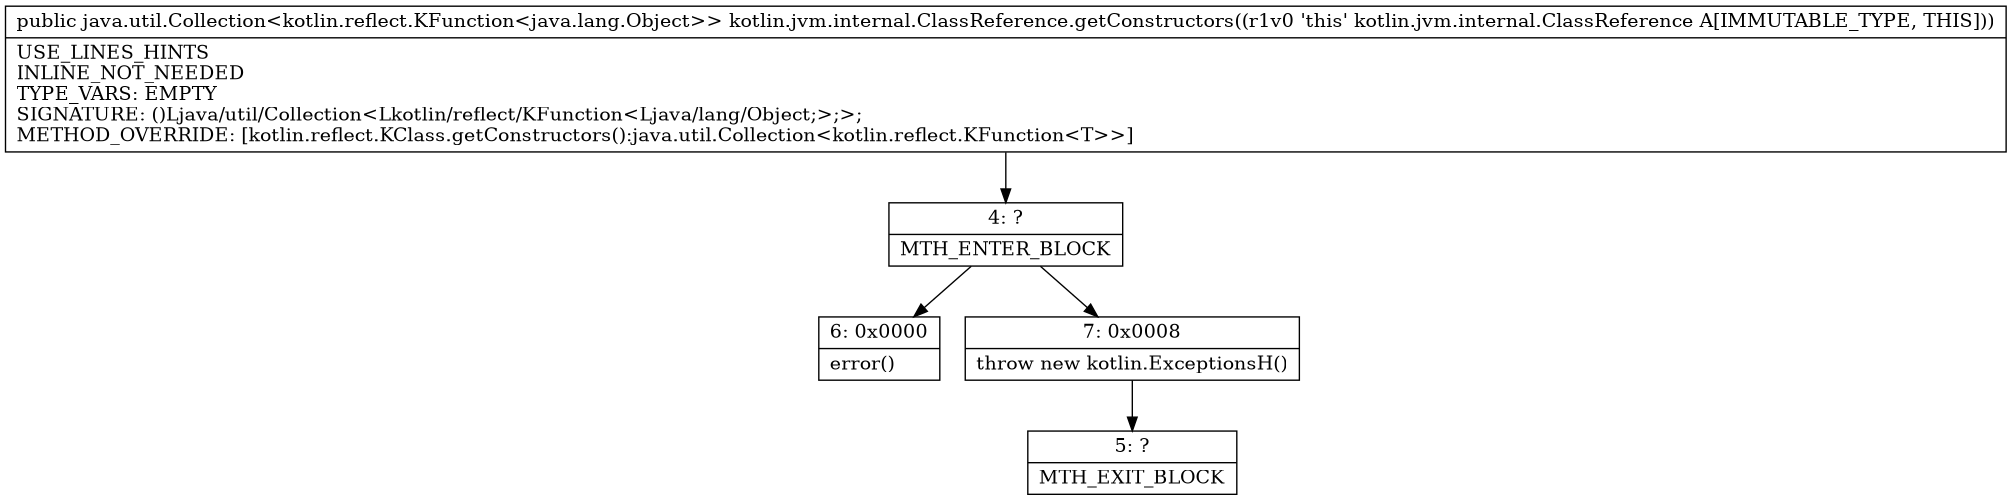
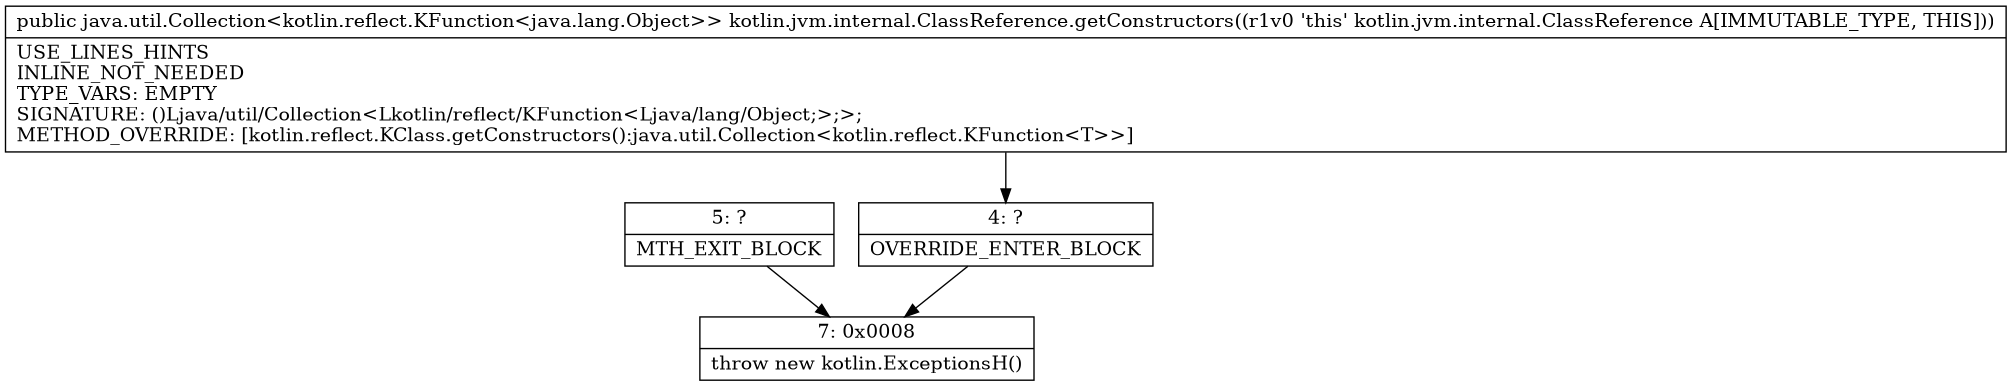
(1006, 250) -> (1006, 250)
(879, 349) -> none
(1132, 399) -> (793, 287)
